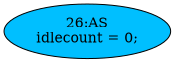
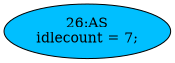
(87, 31) -> (87, 31)
